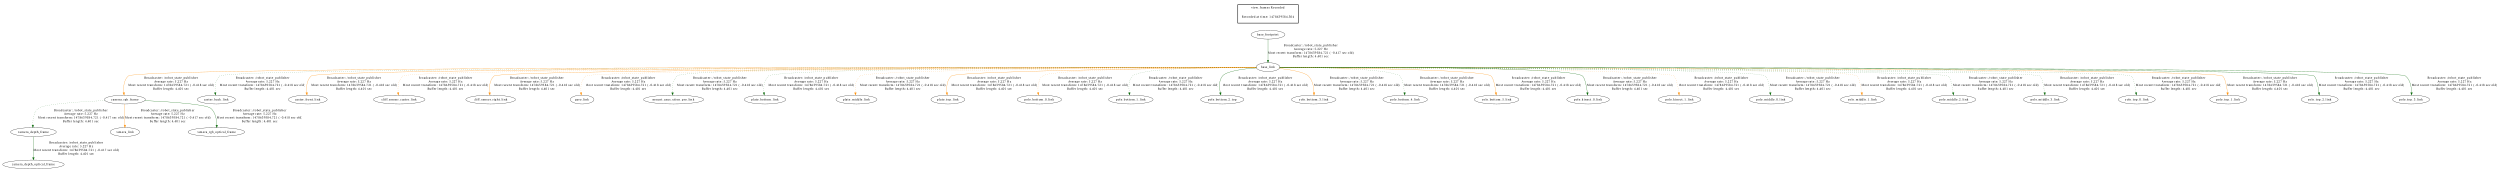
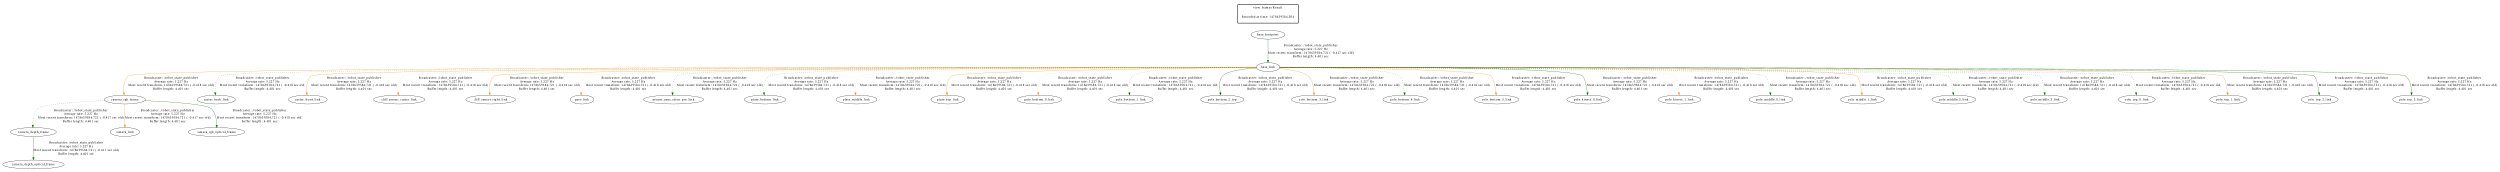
(1268, 7) -> (1268, 7)
(1577, 68) -> (1577, 68)
